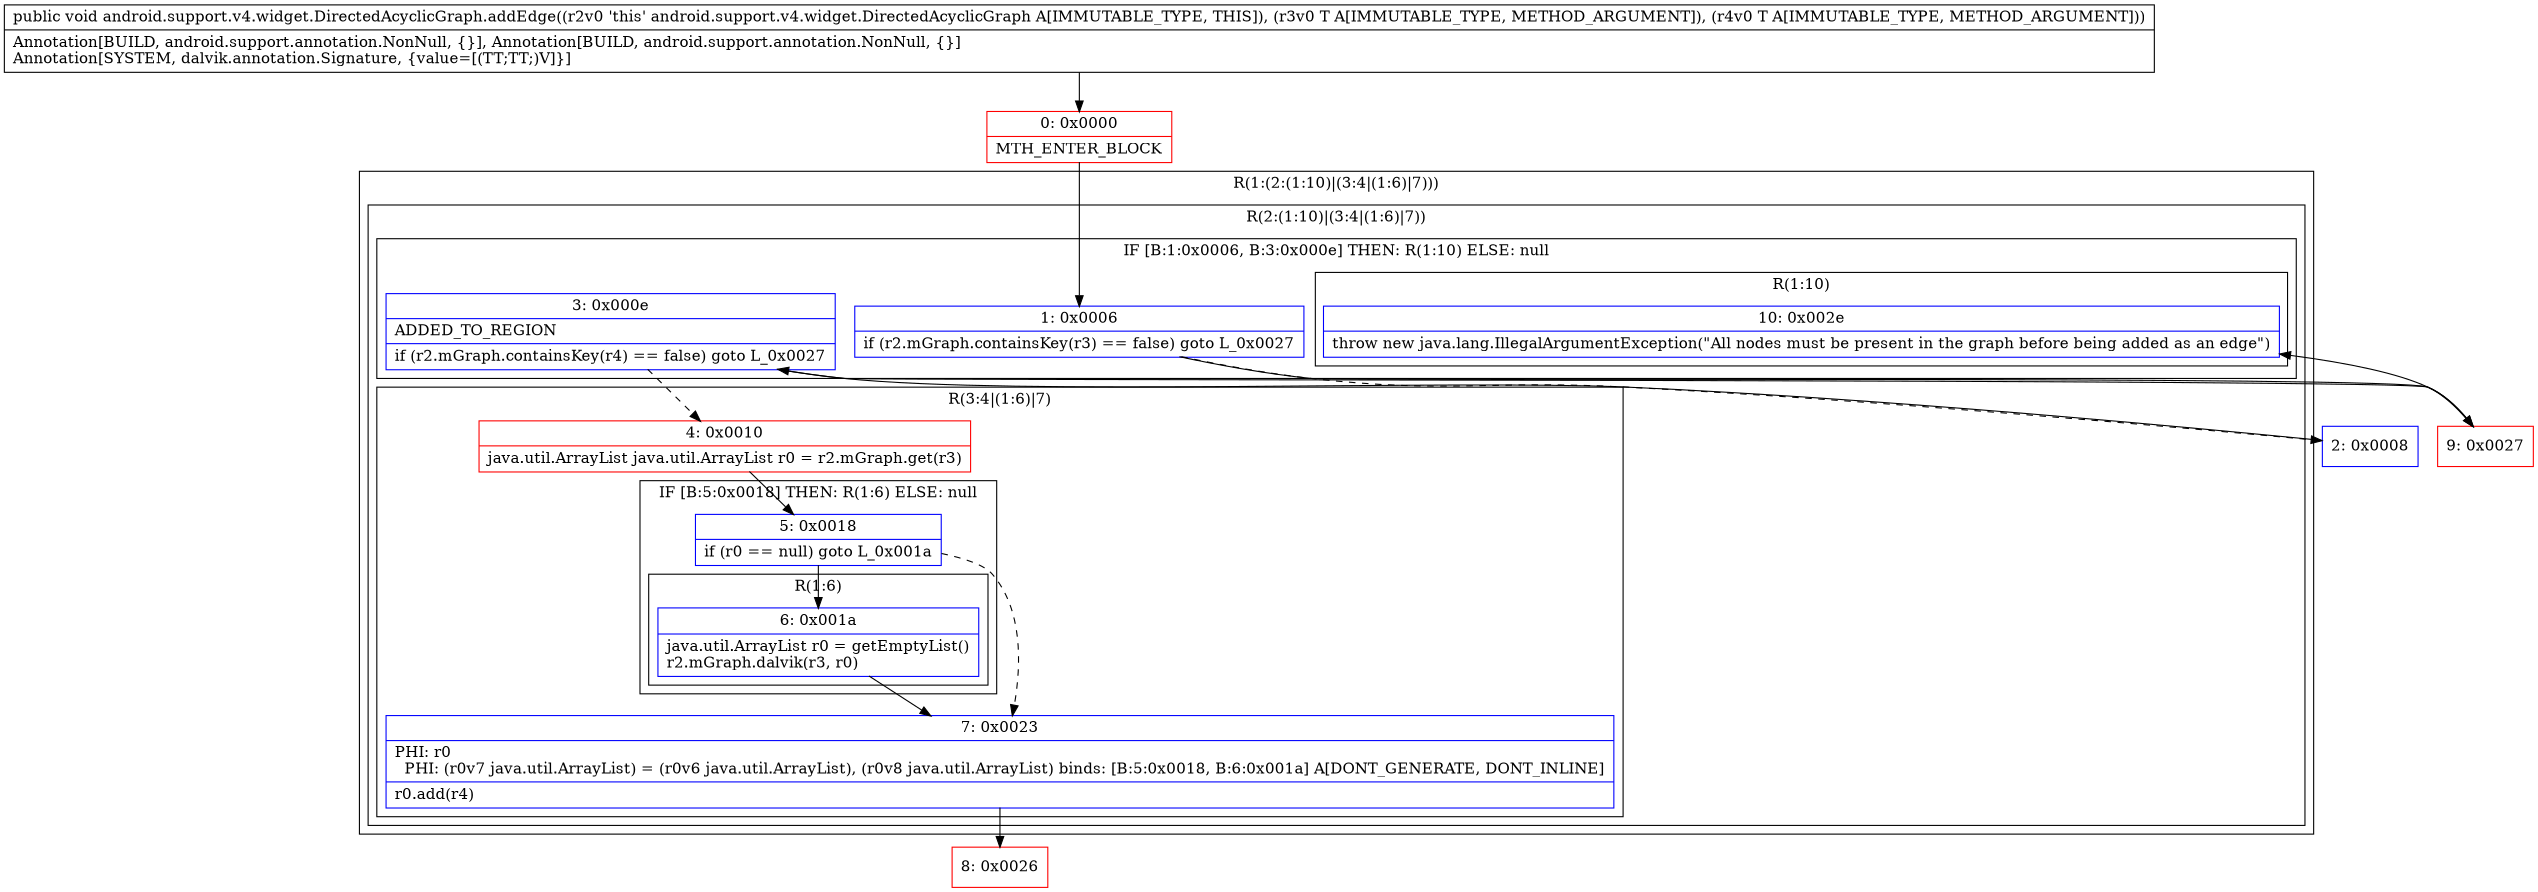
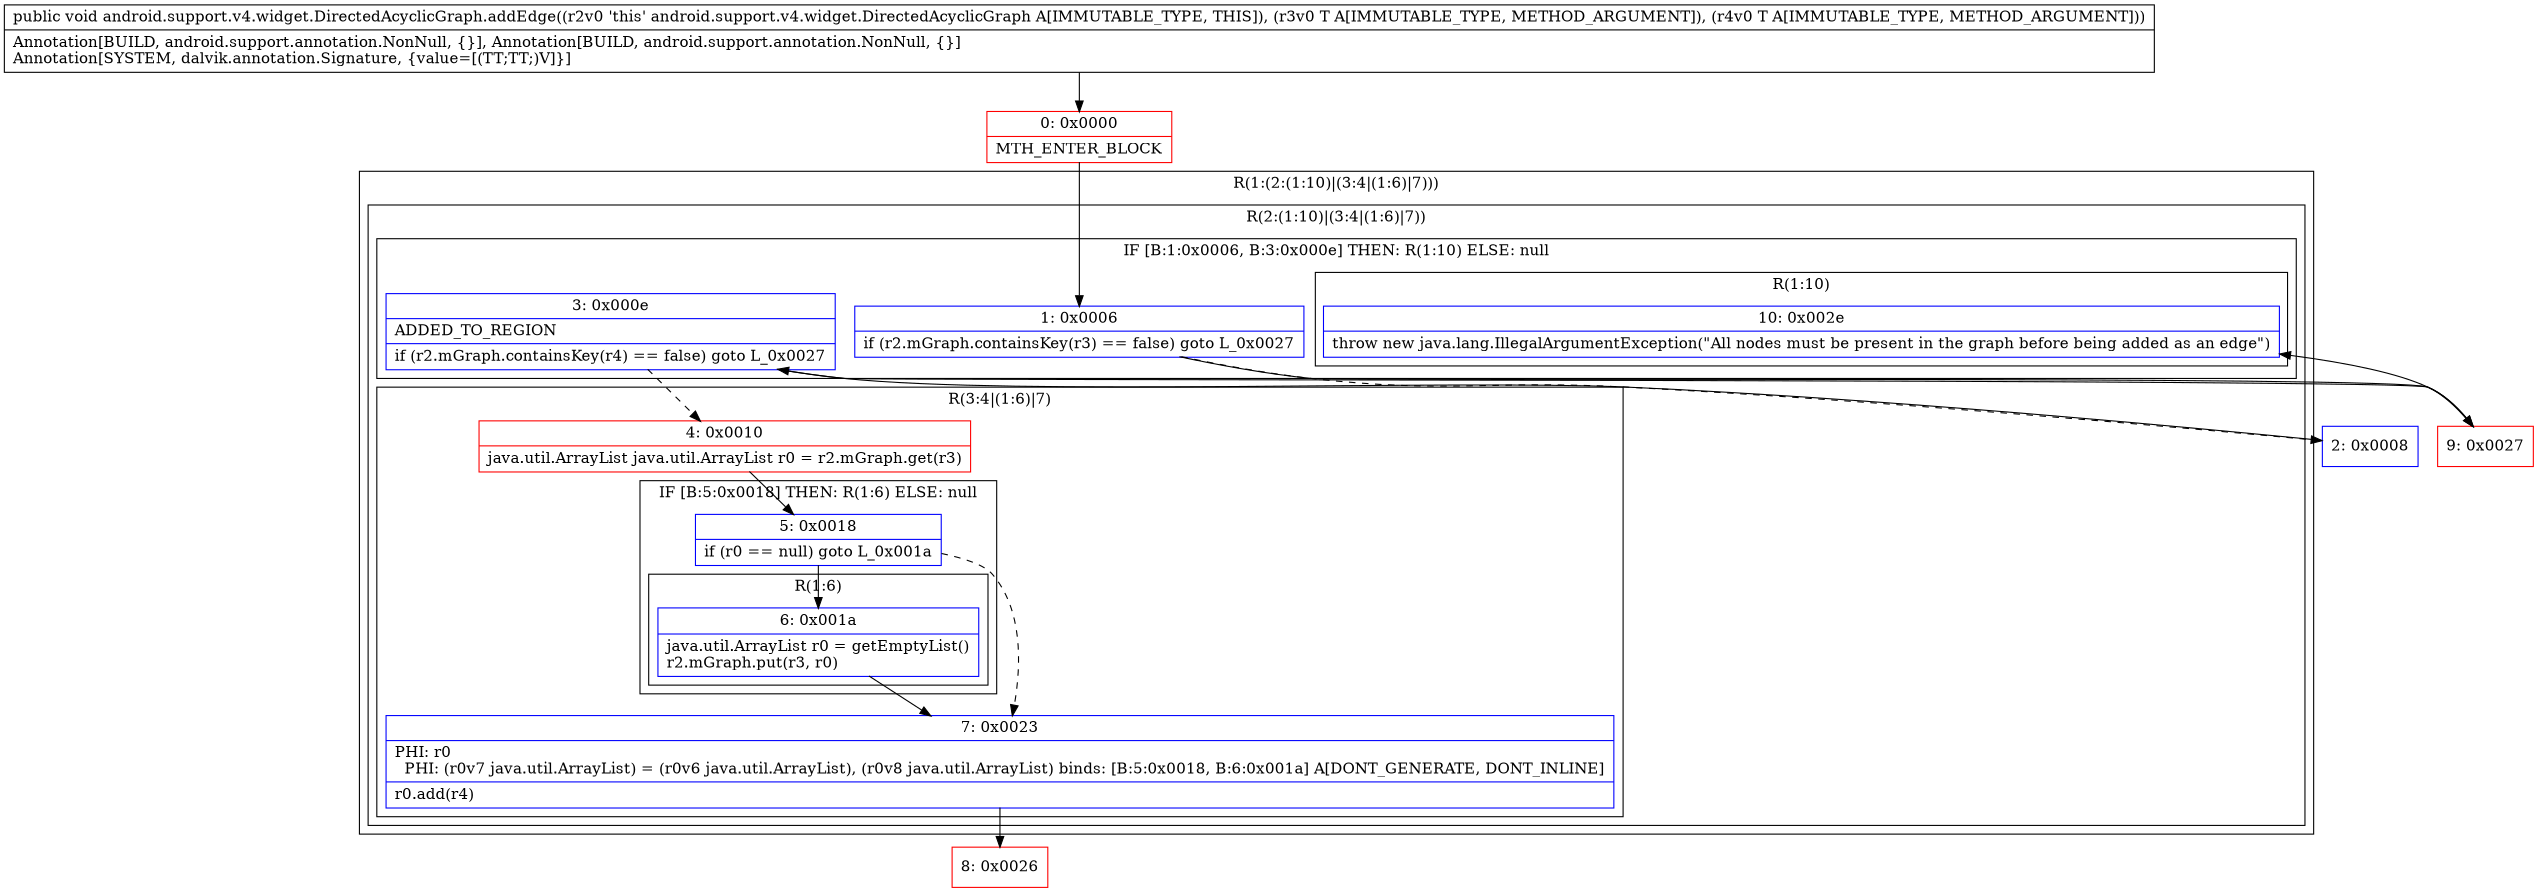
(763, 663) -> (753, 663)
